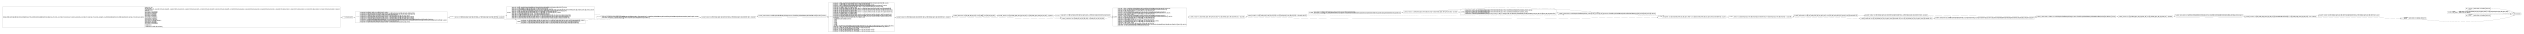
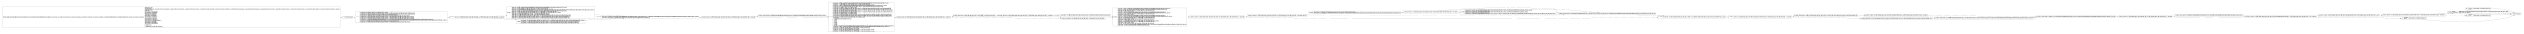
none -> (2413, 15)
